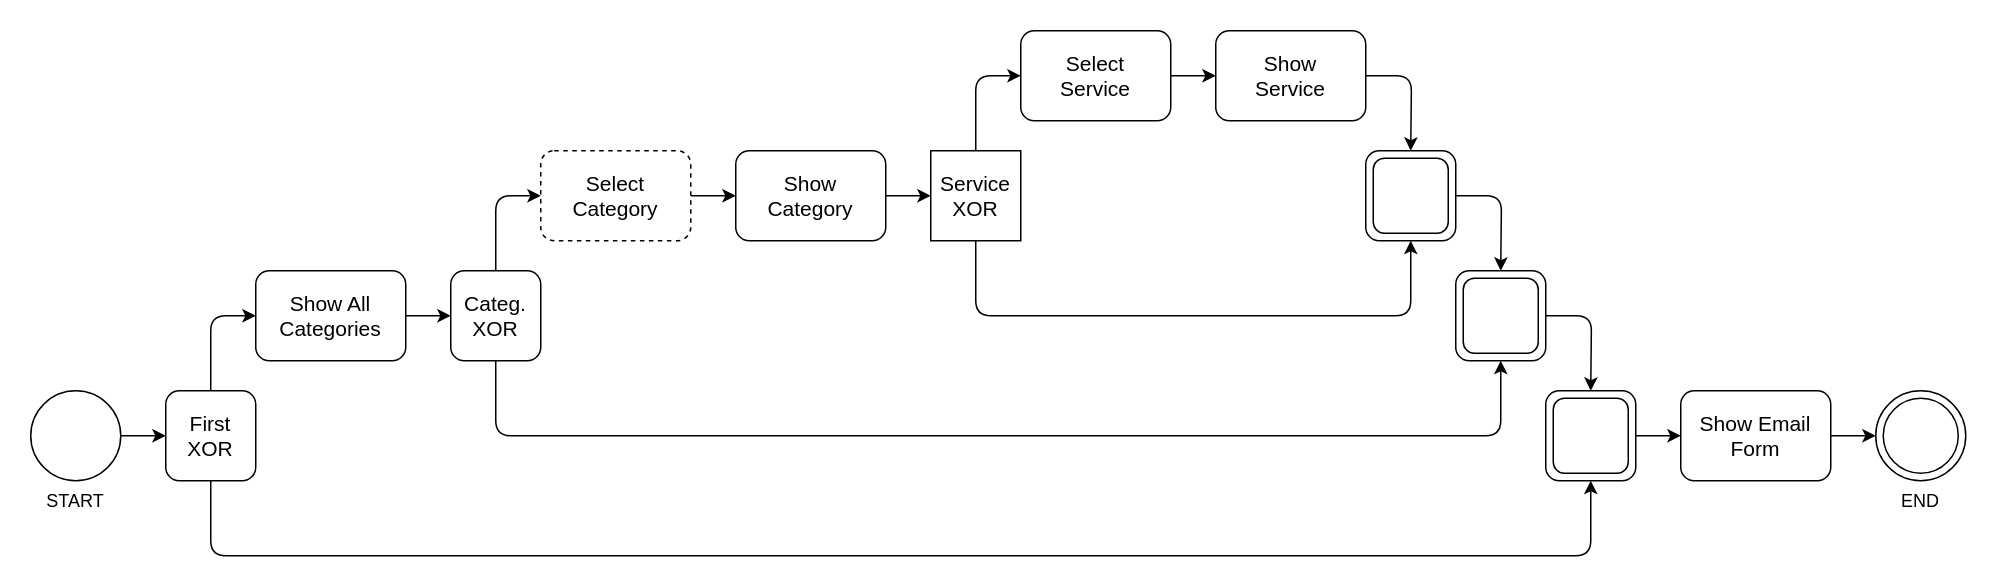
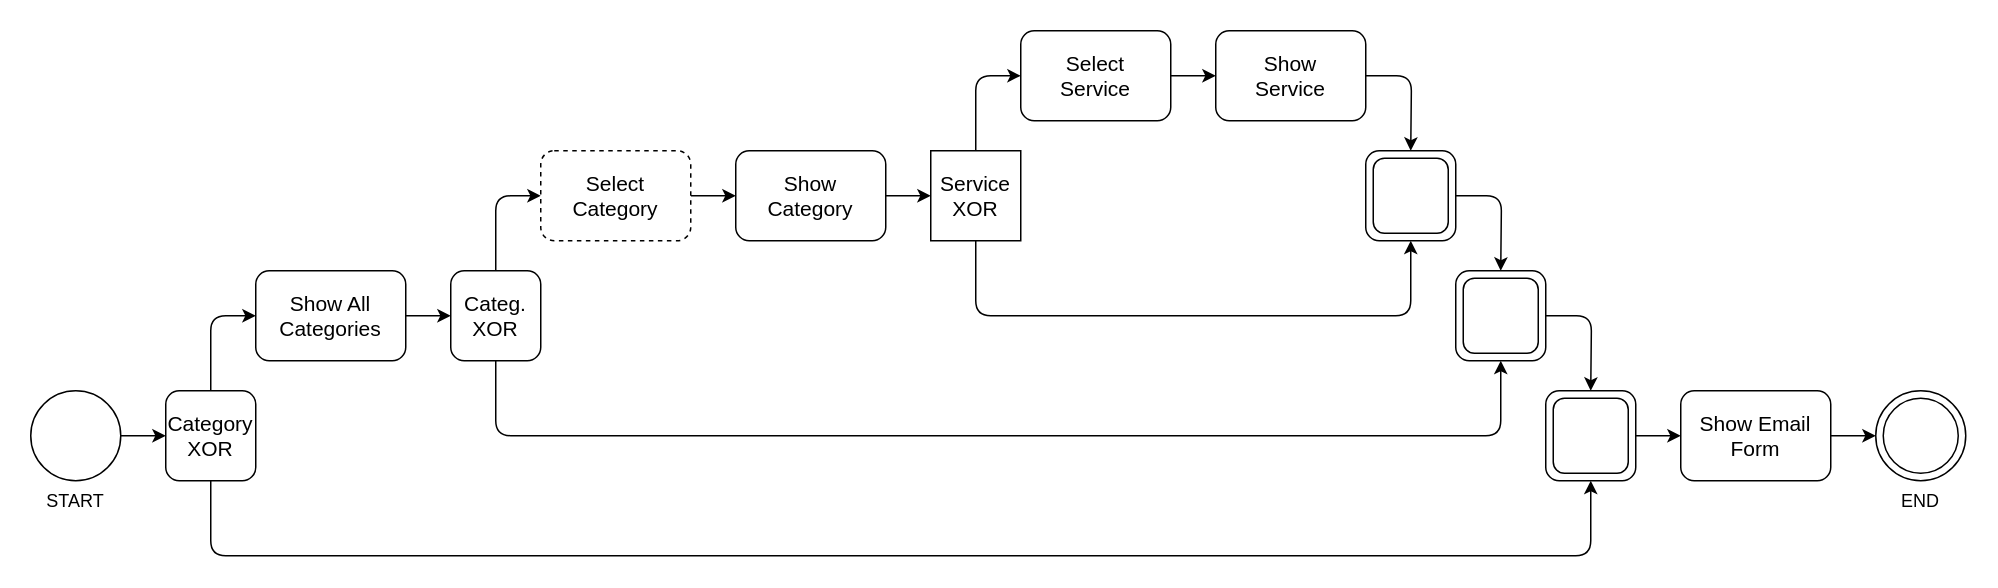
(211, 436) -> (211, 436)
